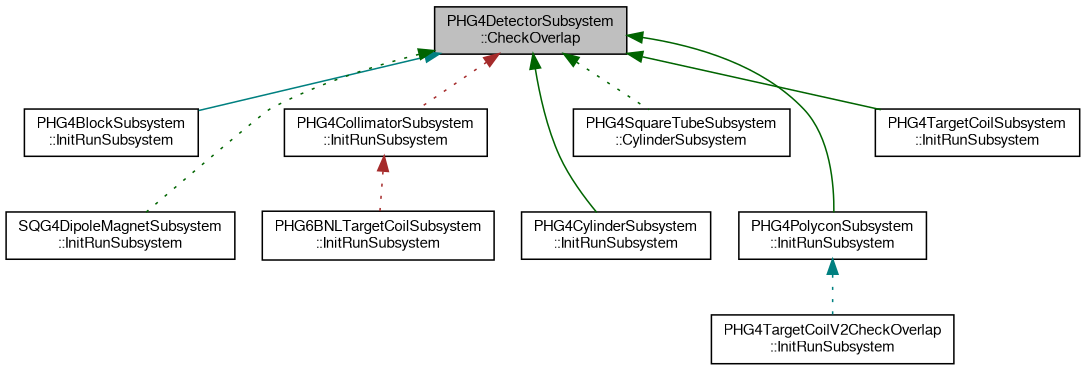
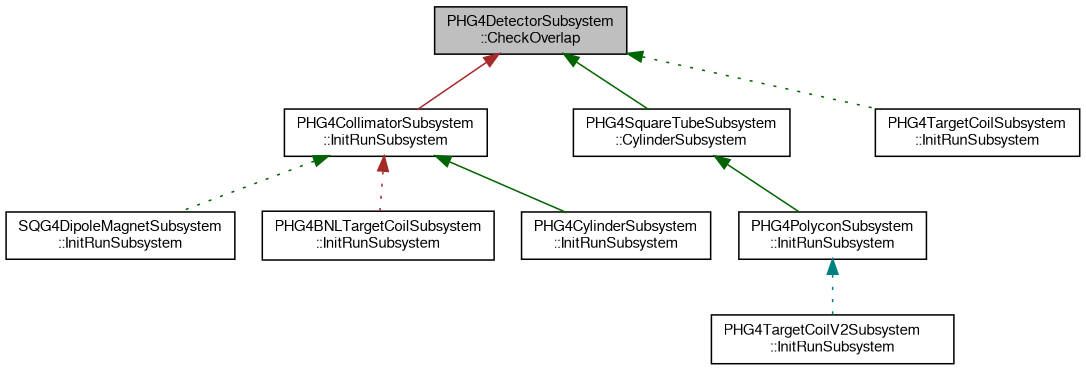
(750, 81) -> (762, 83)
(452, 86) -> (452, 86)
(613, 86) -> (613, 86)
(794, 100) -> (764, 189)
(269, 110) -> (246, 187)
(111, 133) -> none
(555, 145) -> (508, 187)
(378, 236) -> (378, 236)
(833, 339) -> (833, 339)
